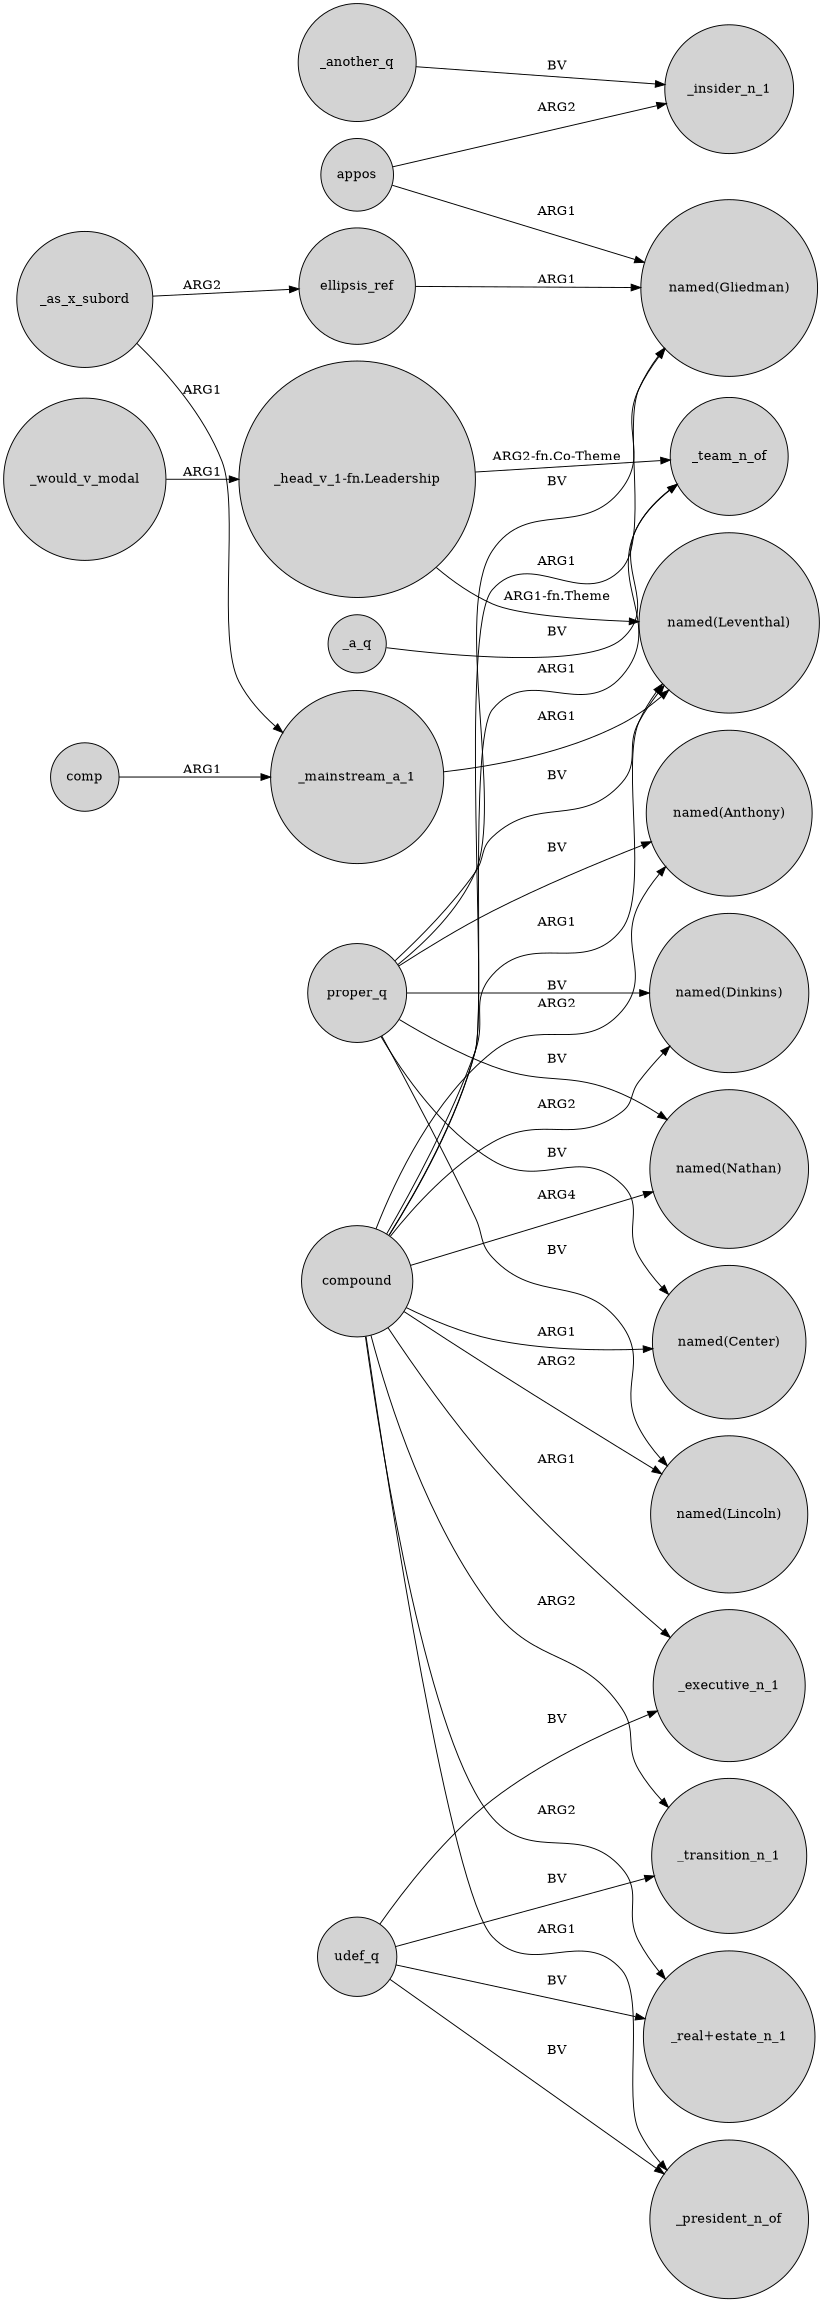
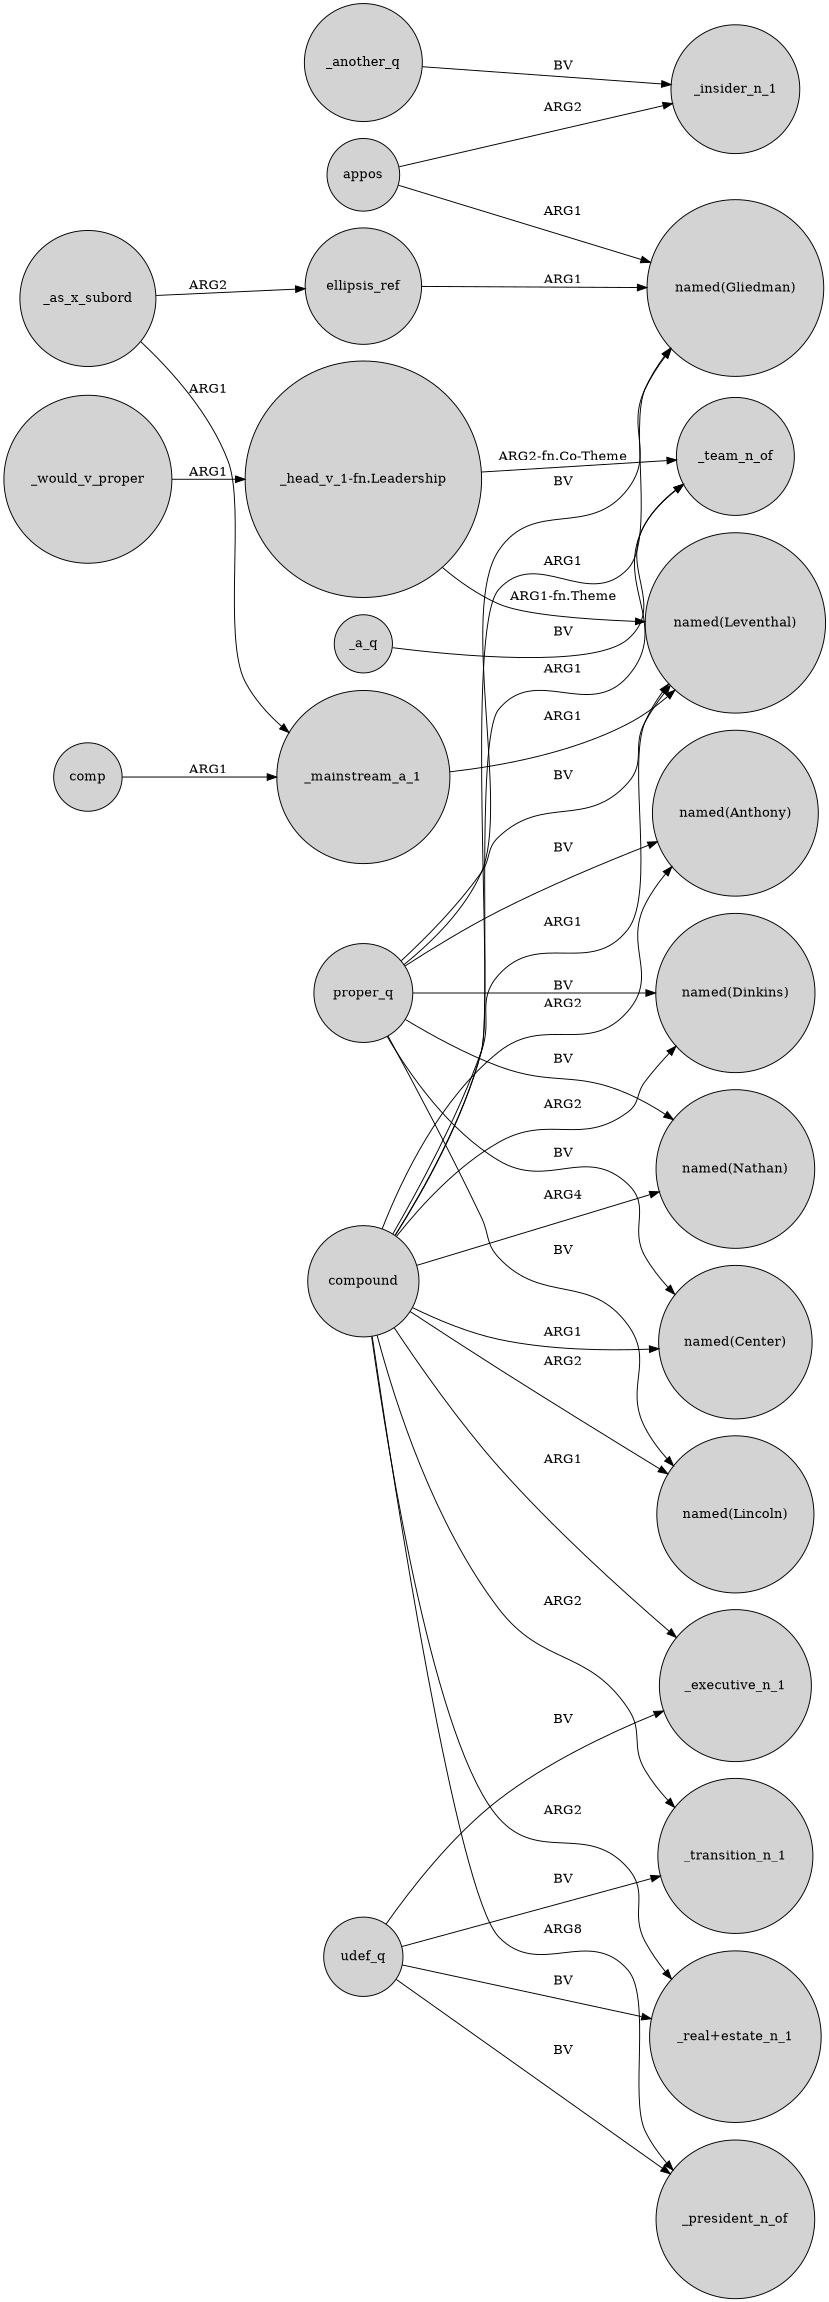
(85, 479) -> (88, 479)
(557, 1930) -> (563, 1930)
